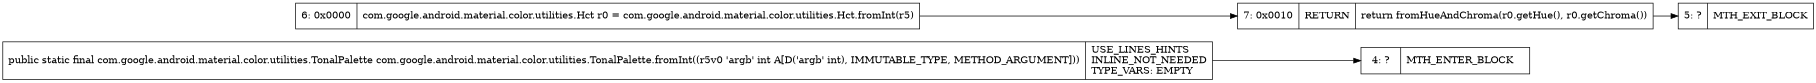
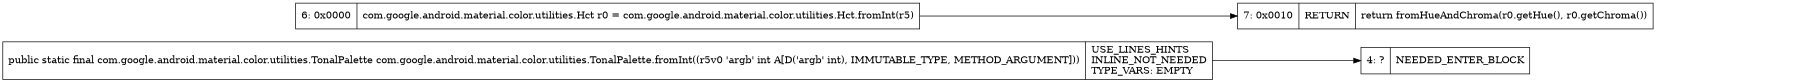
(1746, 16) -> none
(1460, 60) -> (1460, 60)
